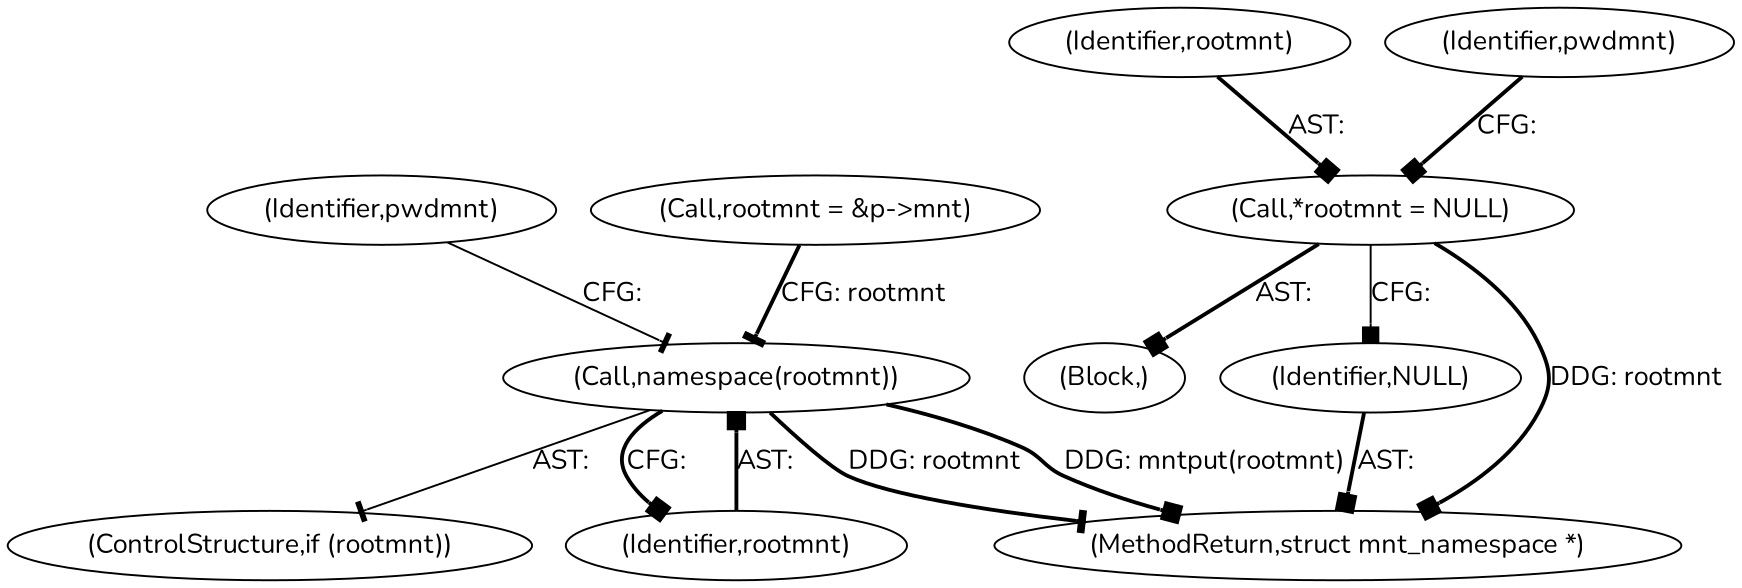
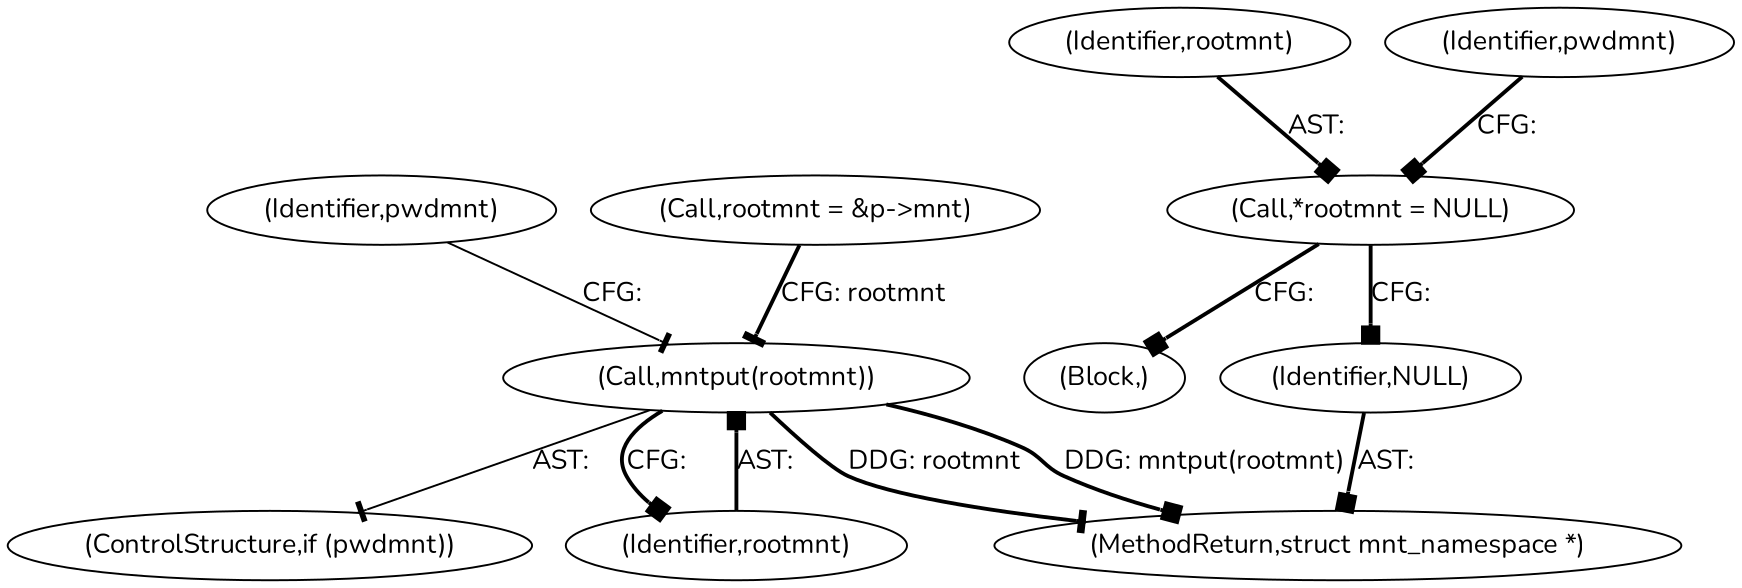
(1371, 284) -> (1371, 284)
(1288, 294) -> (1288, 294)
(1548, 373) -> none
(736, 378) -> (736, 378)
(270, 546) -> (270, 546)
